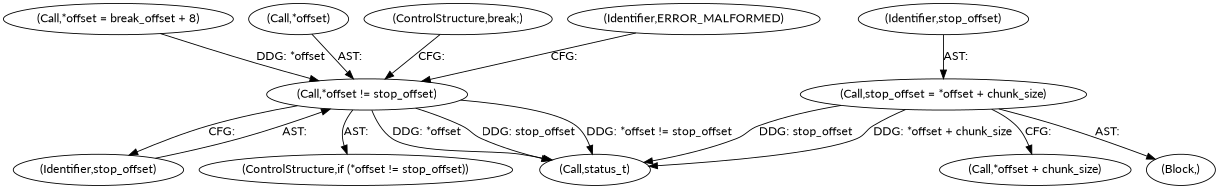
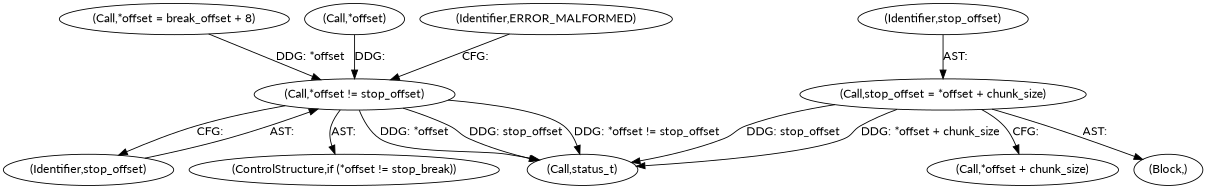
(458, 19) -> none
(352, 57) -> (372, 57)
(356, 170) -> (344, 170)
